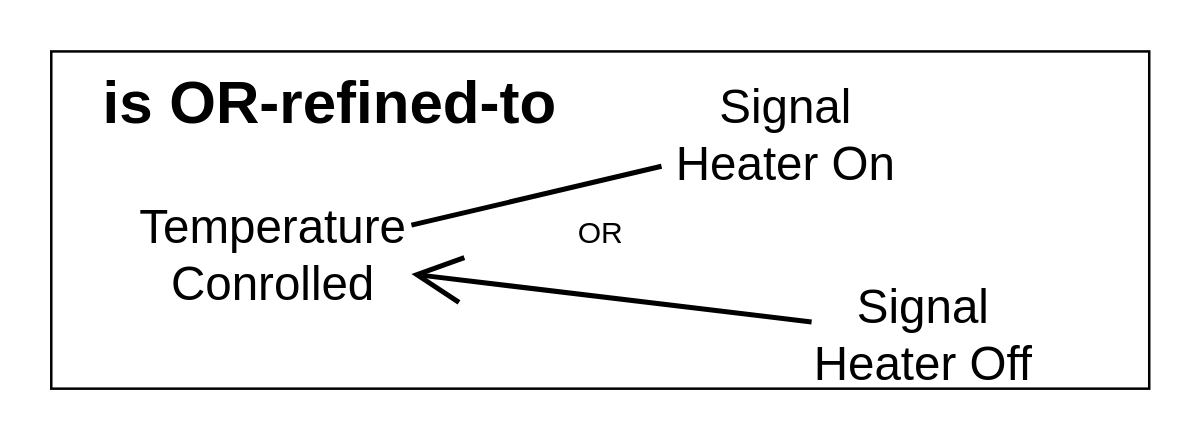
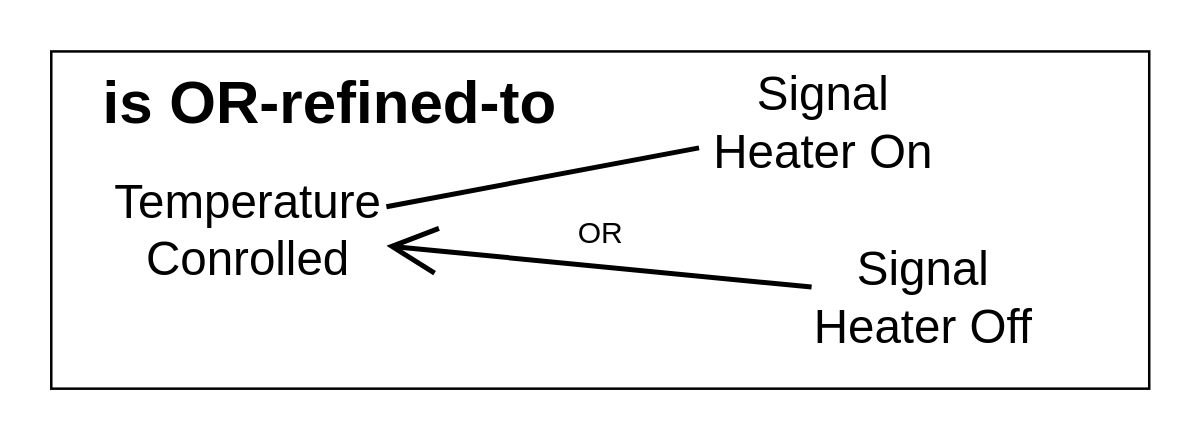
(786, 137) -> (824, 124)
(274, 257) -> (249, 232)
(924, 335) -> (924, 298)
